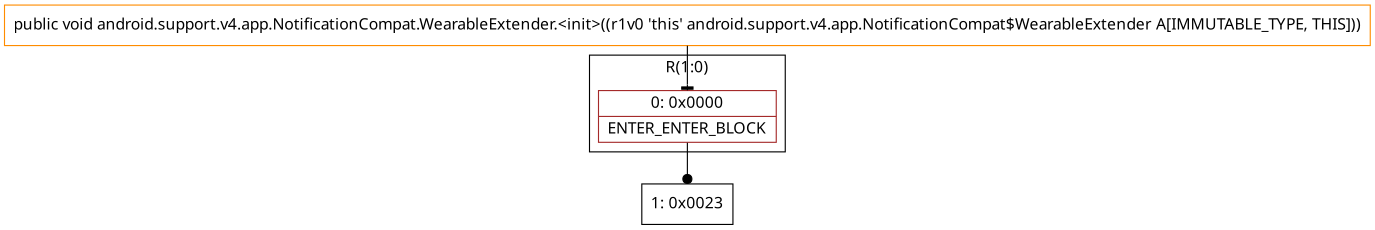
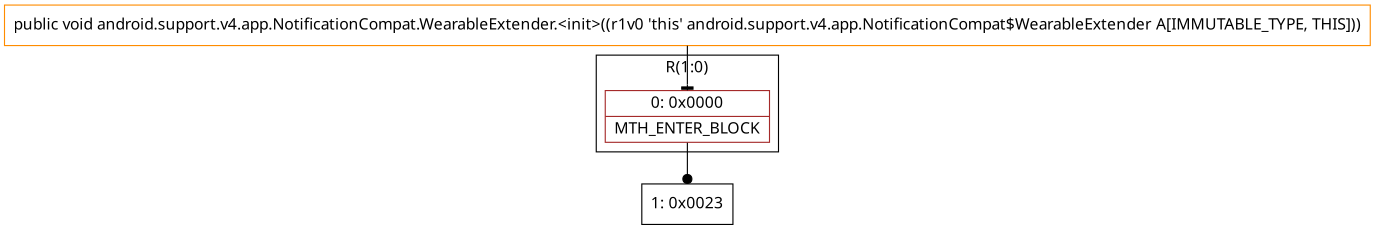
(687, 129) -> (687, 129)
